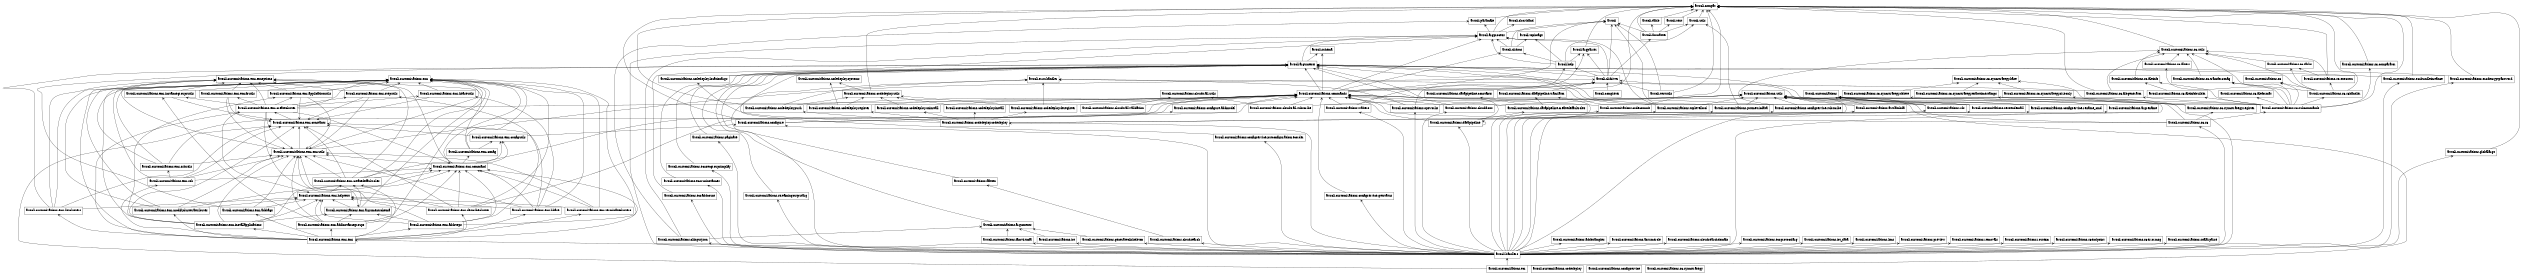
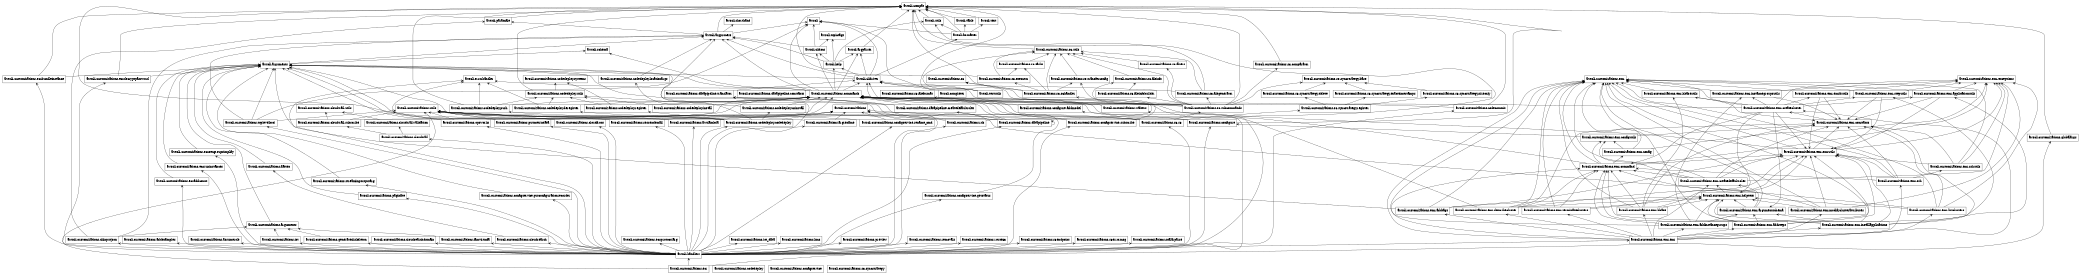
(975, 116) -> none
none -> (405, 138)
none -> (1507, 142)
